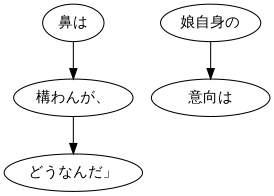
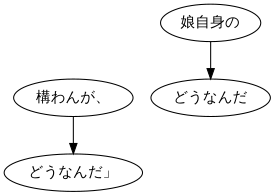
(73, 23) -> none
(211, 98) -> (211, 98)
